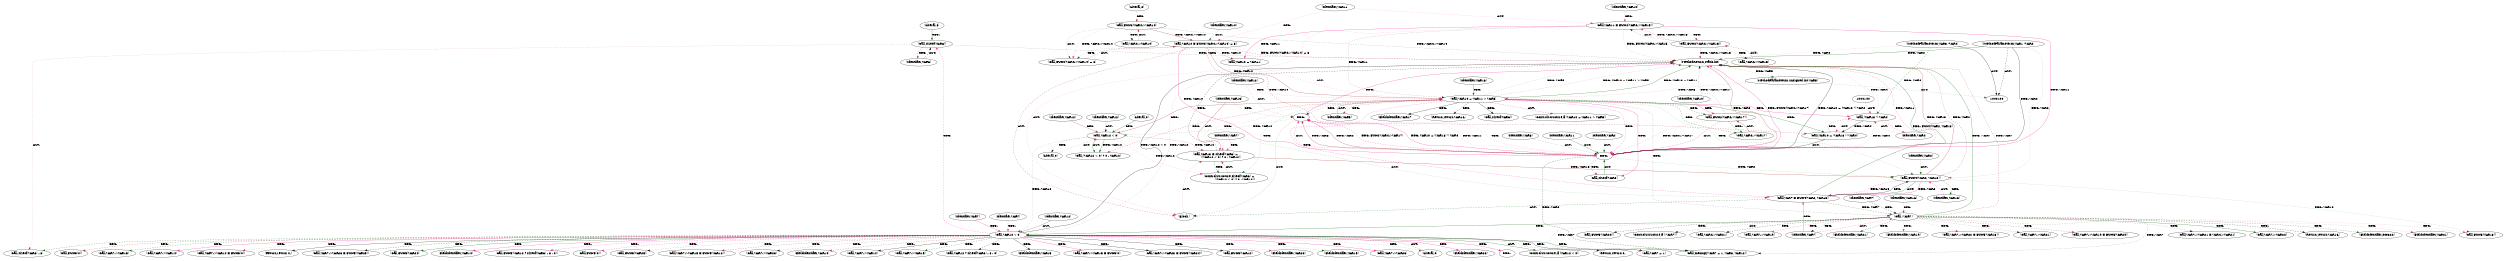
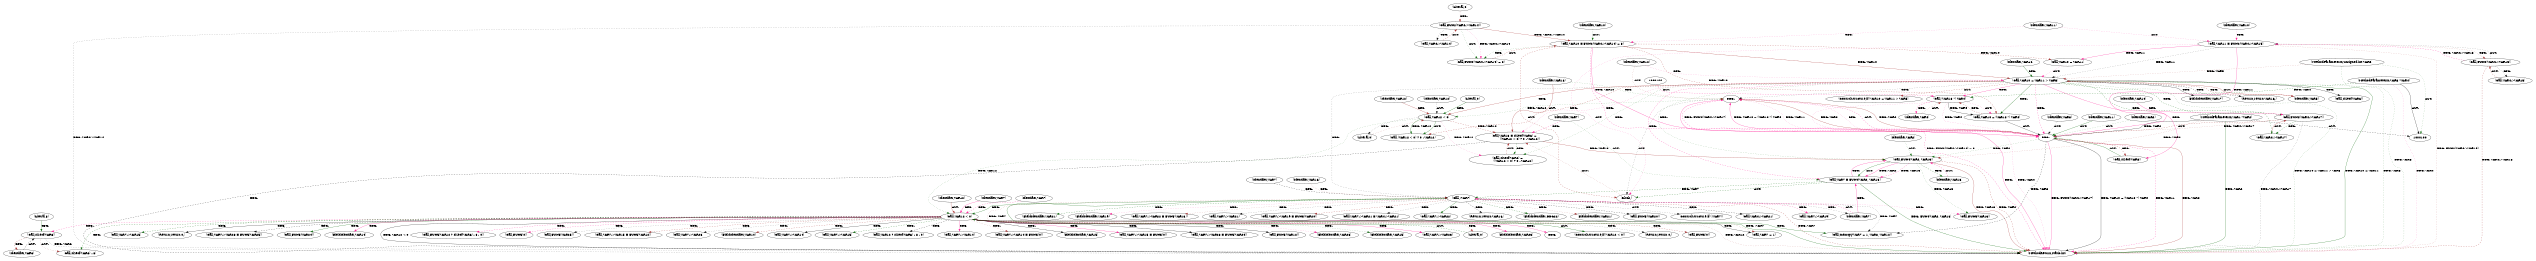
(1745, 70) -> (2351, 247)
(1229, 178) -> (1508, 160)
(1885, 192) -> (1864, 164)
